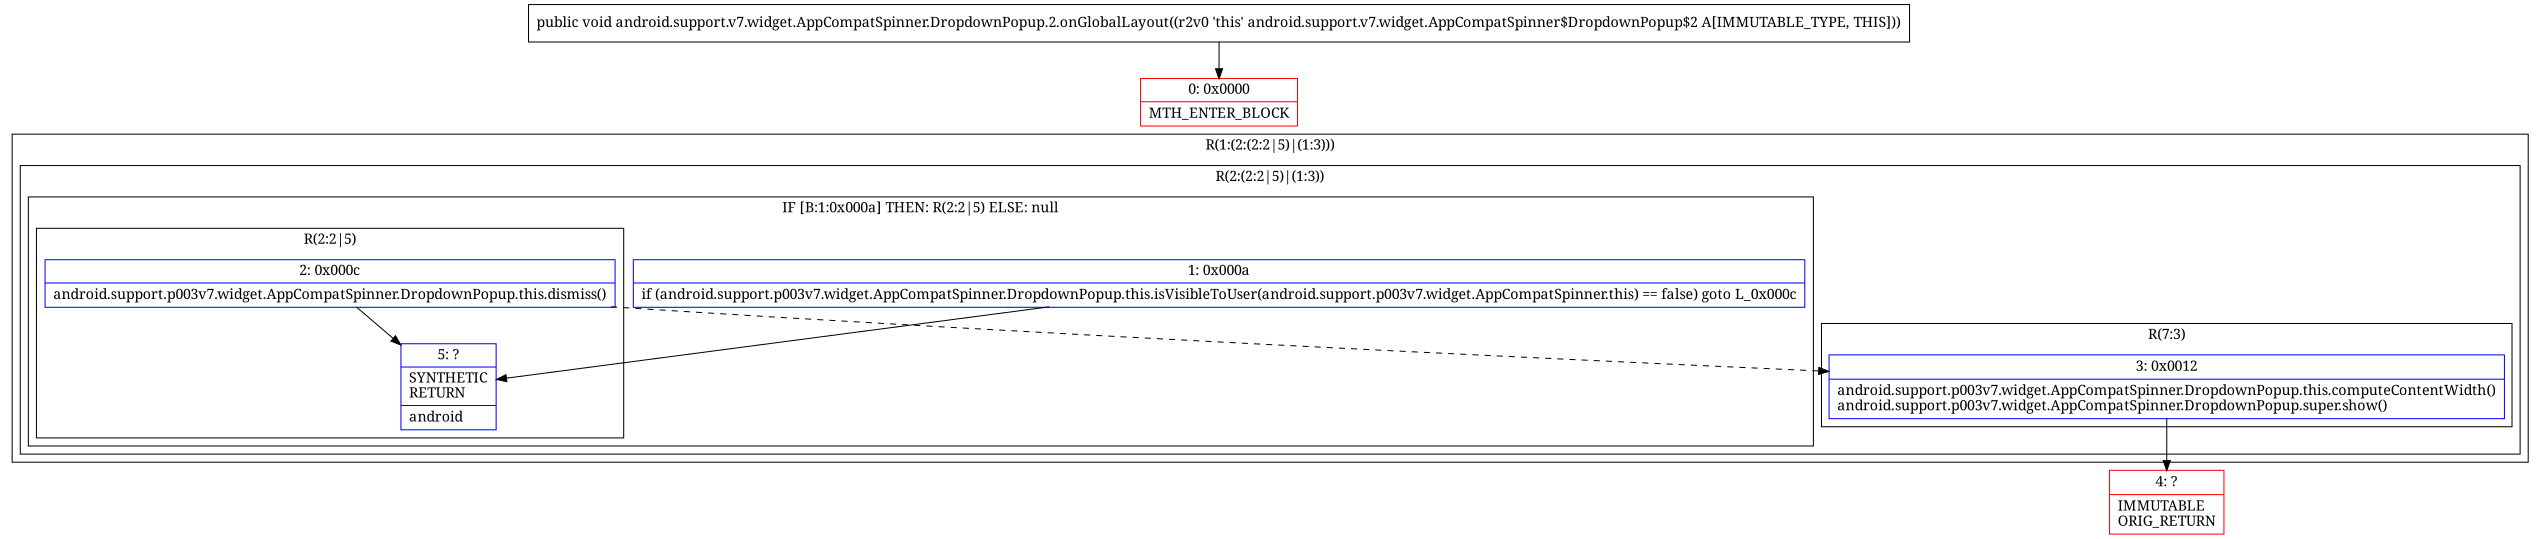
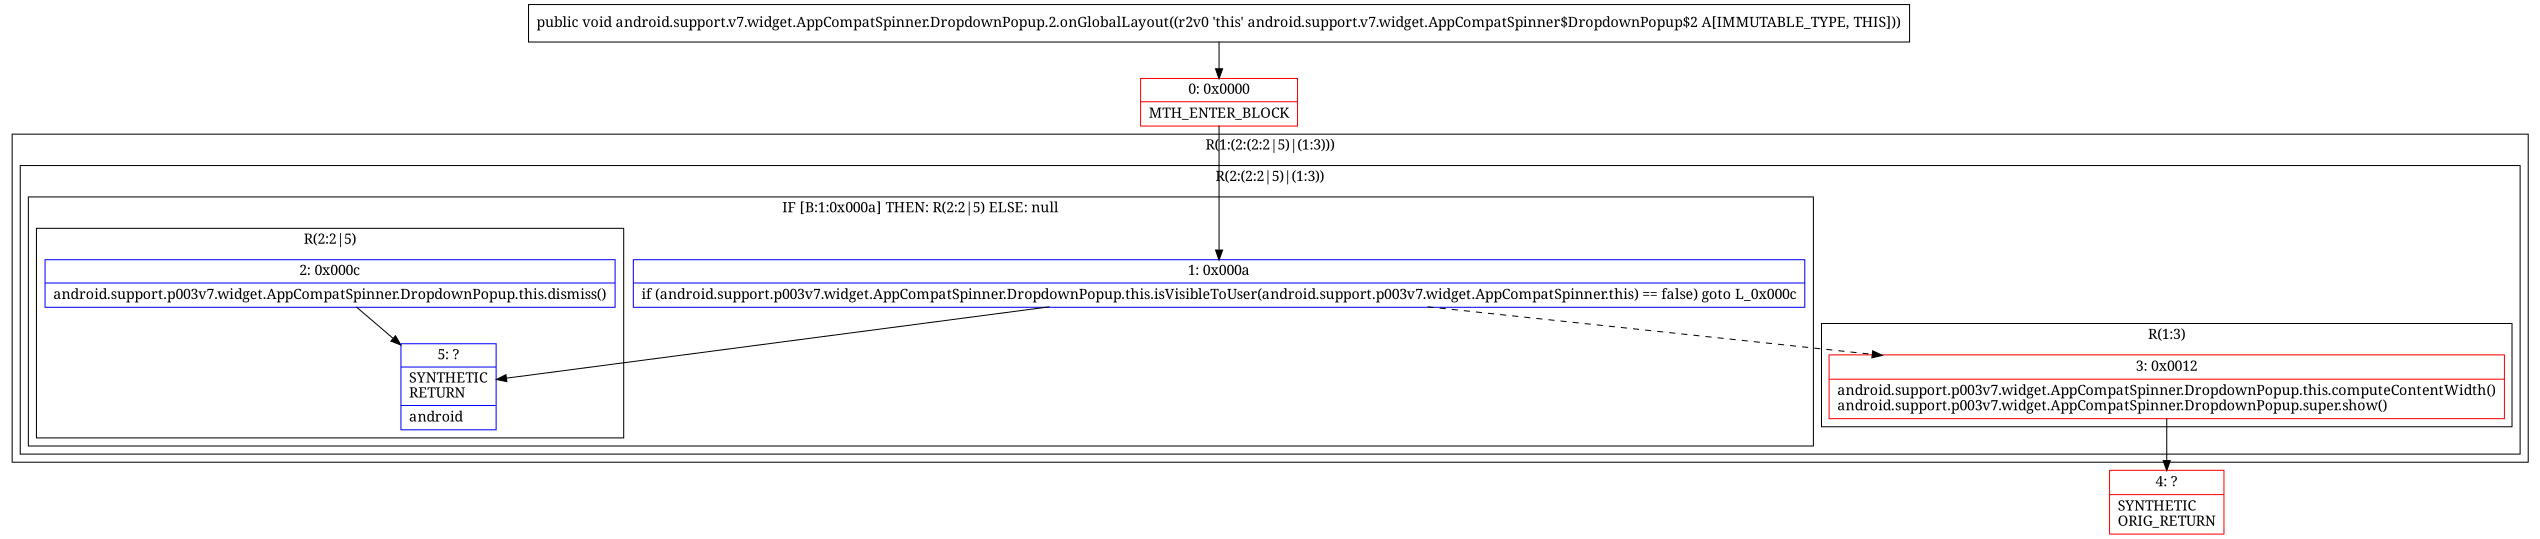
none -> (1219, 188)
(2167, 335) -> (2167, 335)
(1215, 342) -> (1650, 331)
(2167, 387) -> (2167, 387)
(2162, 506) -> (2157, 506)
